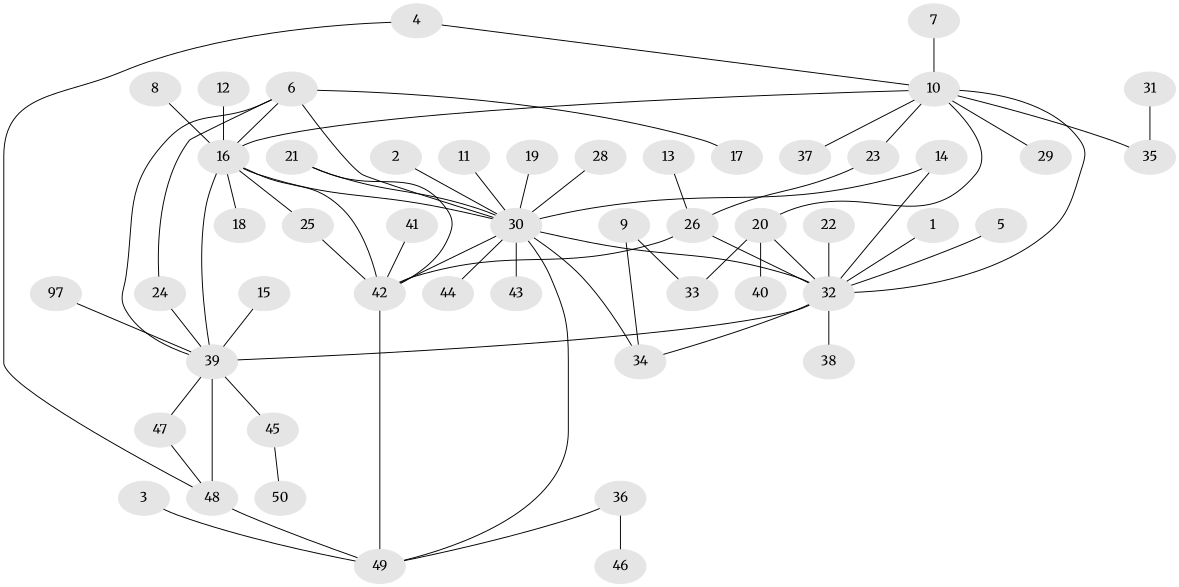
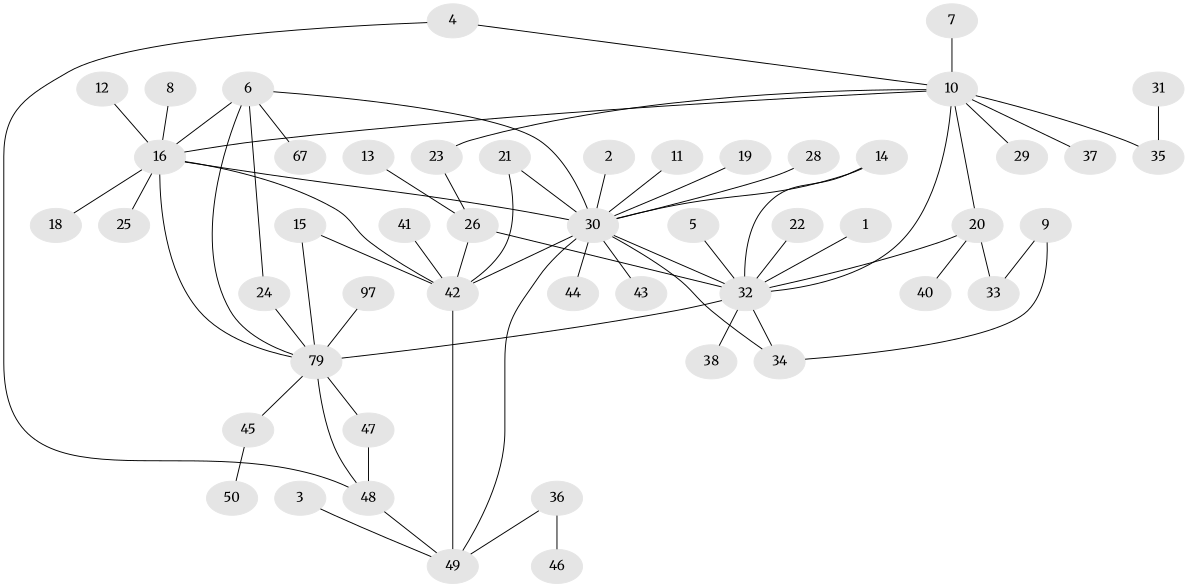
(737, 157) -> (300, 157)
(344, 260) -> (377, 260)
(212, 362) -> (316, 362)
